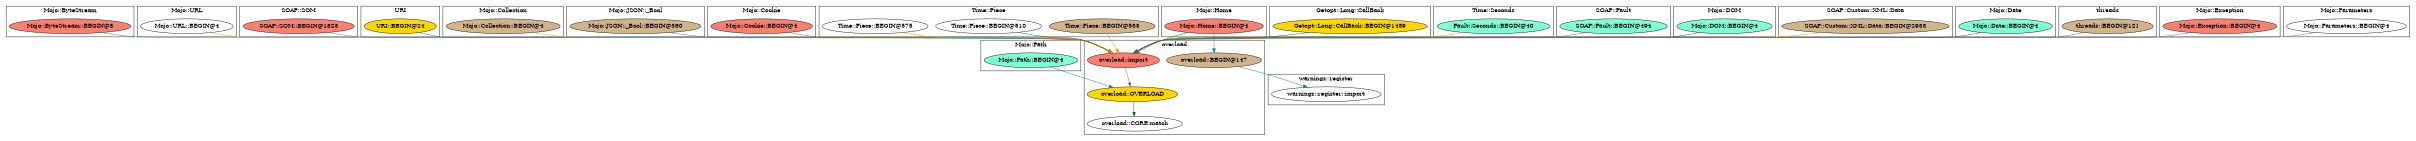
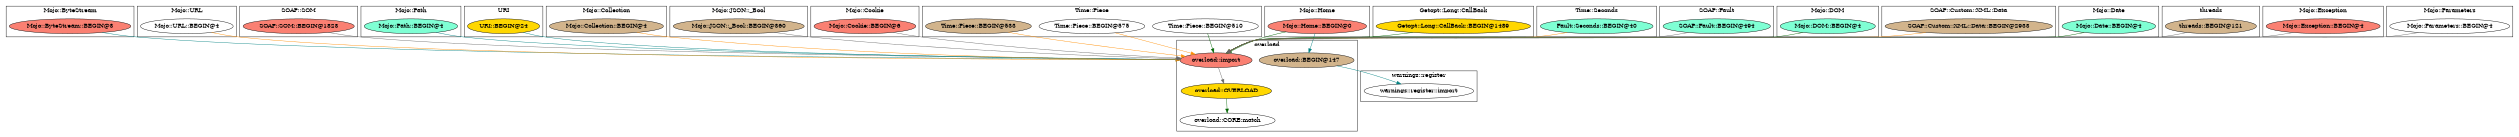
(762, 26) -> (865, 26)
(1214, 26) -> (1317, 26)
(1080, 77) -> (620, 47)
